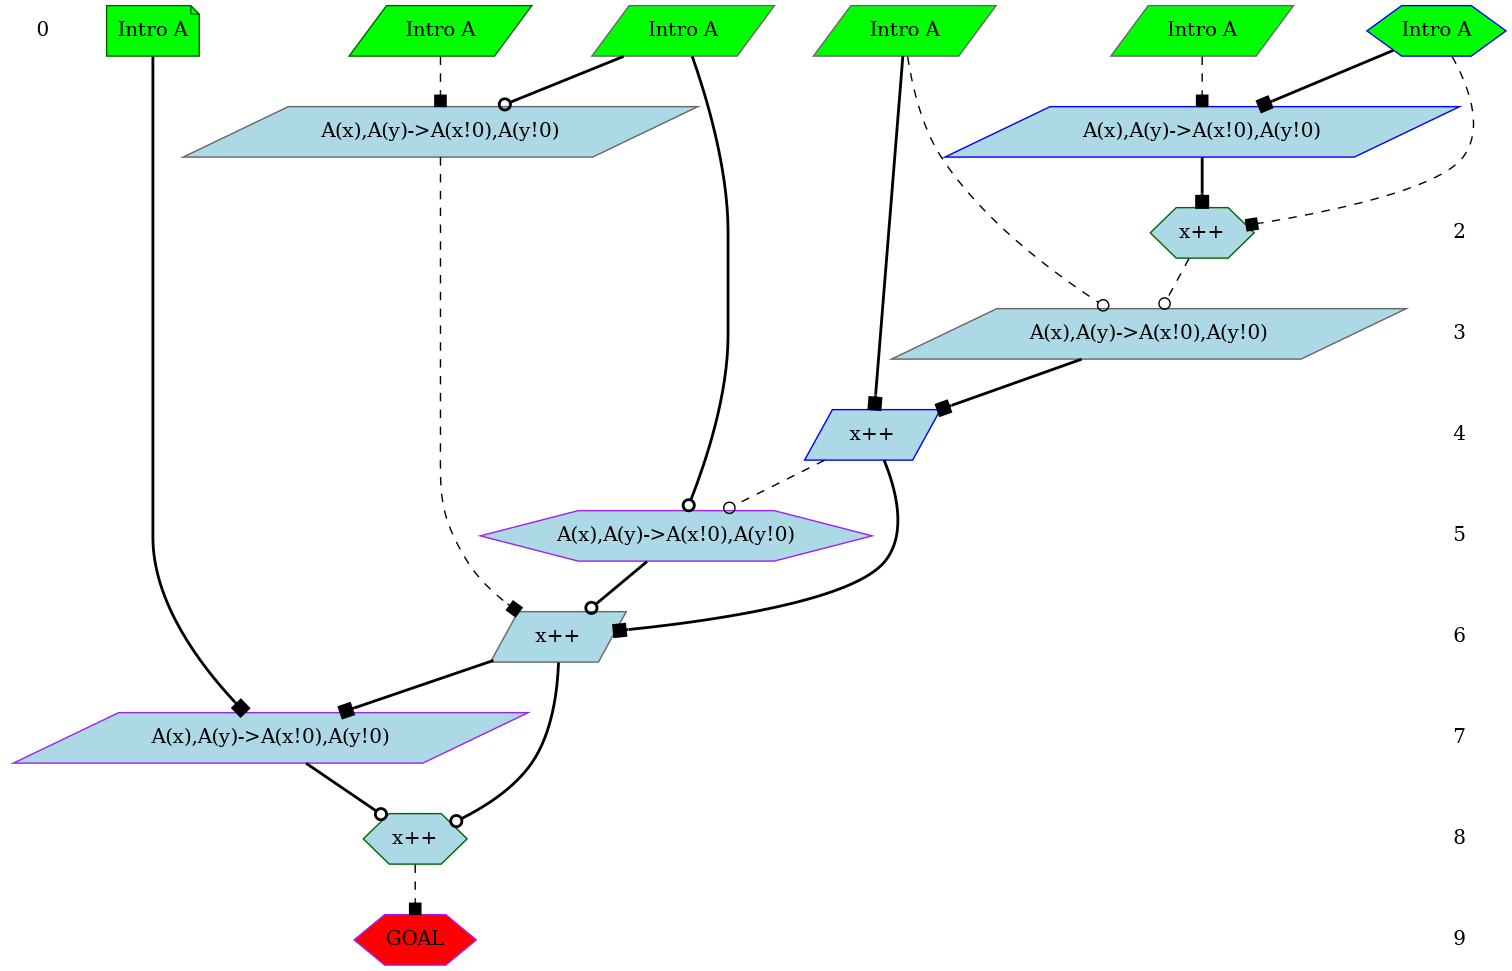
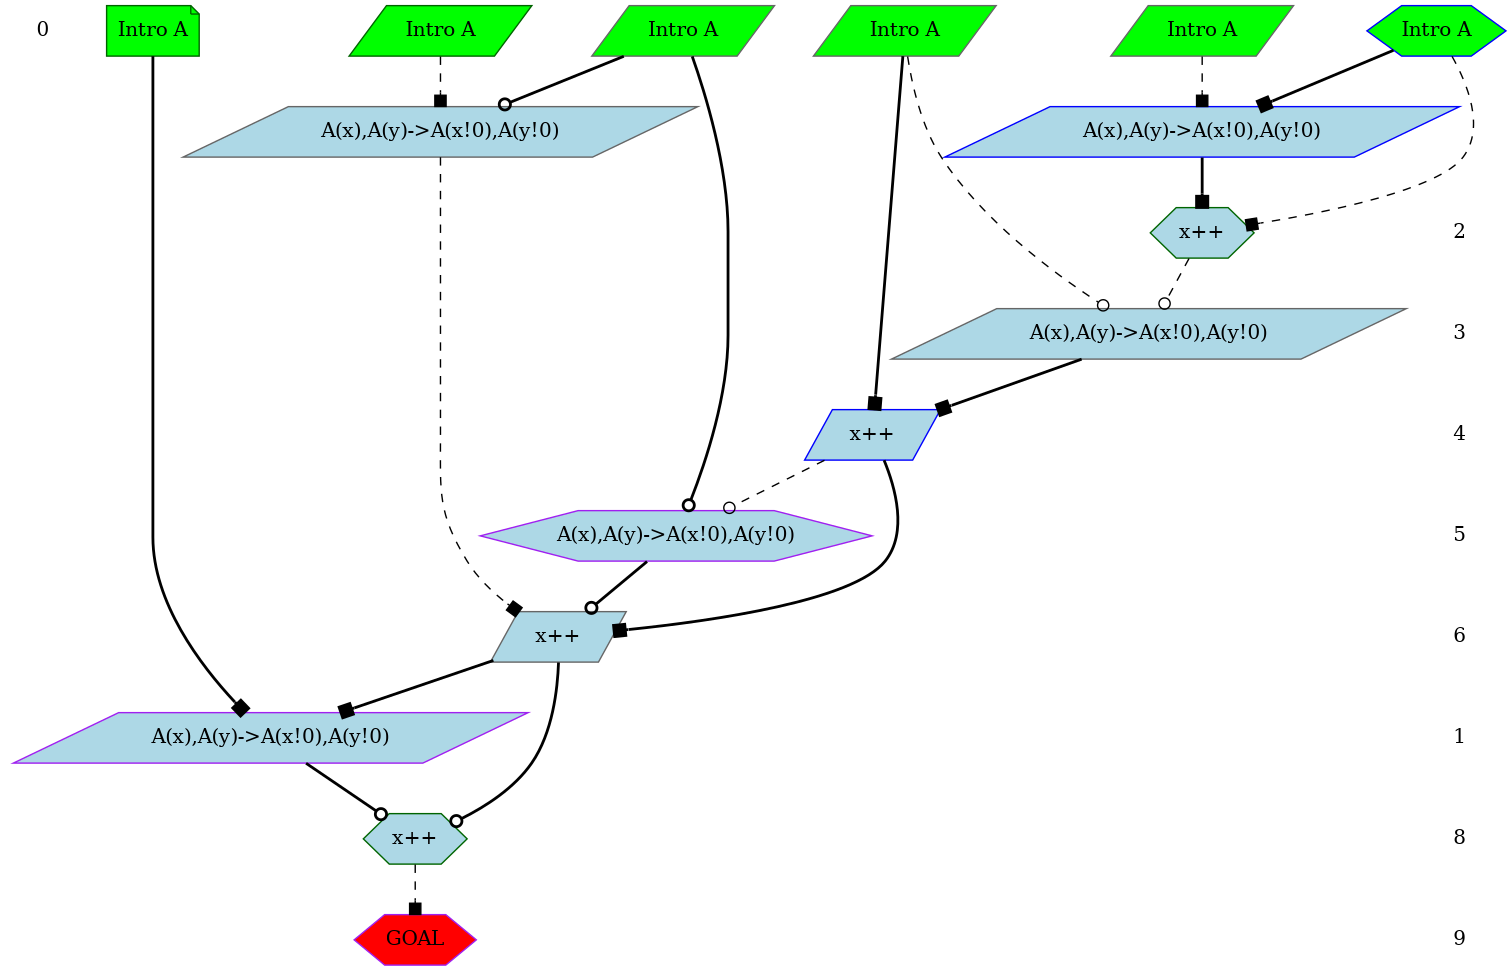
(1460, 738) -> (1460, 738)
